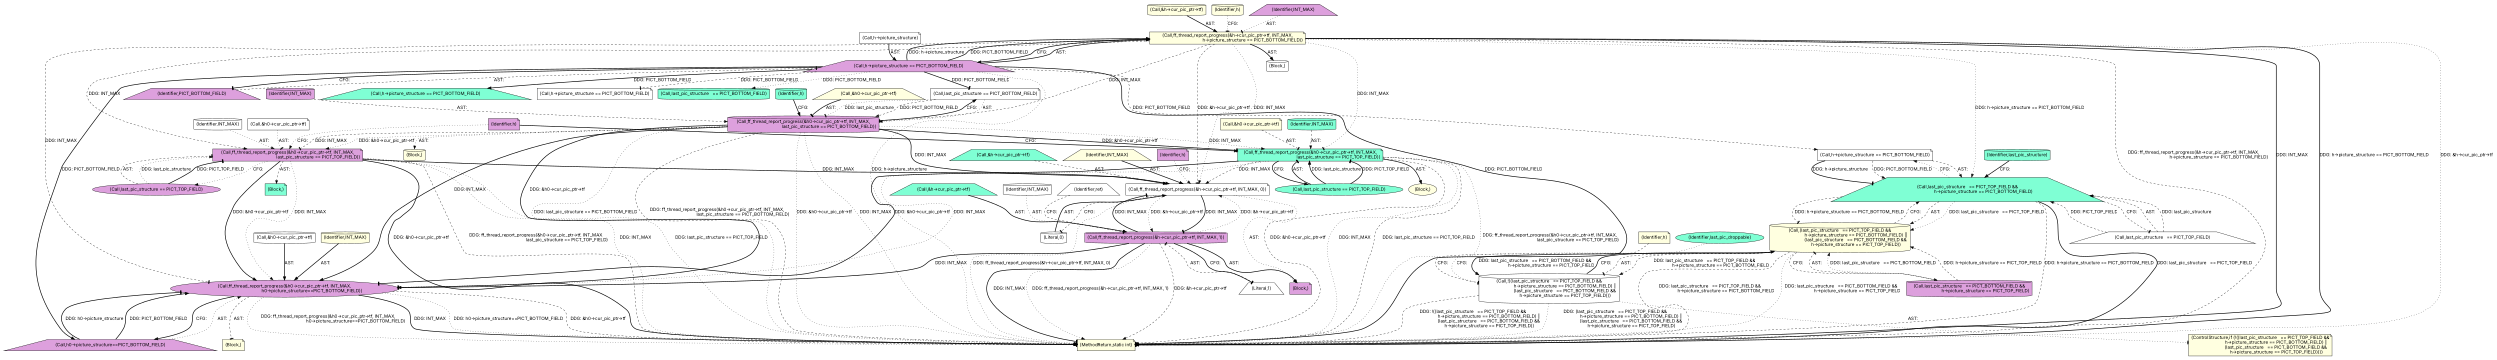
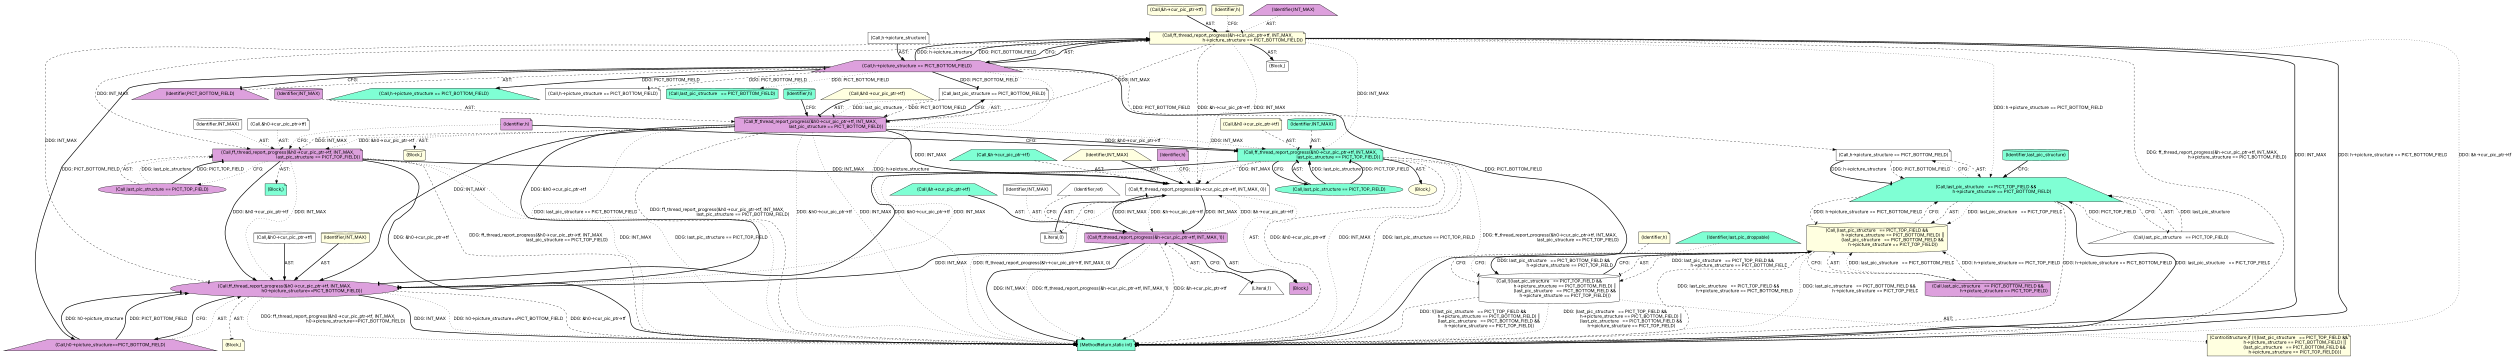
(1720, 238) -> (1738, 238)
(1106, 345) -> (1106, 345)
